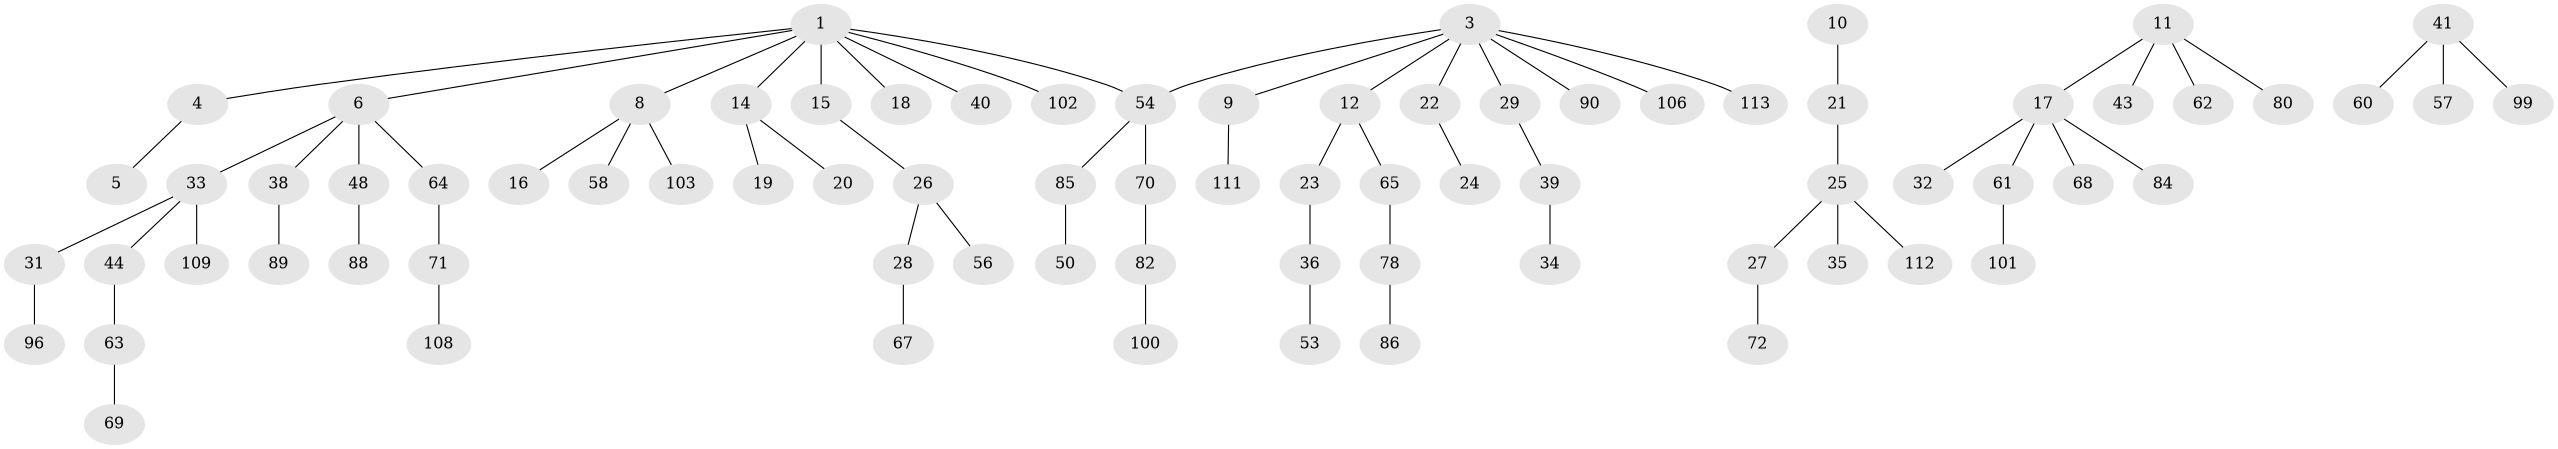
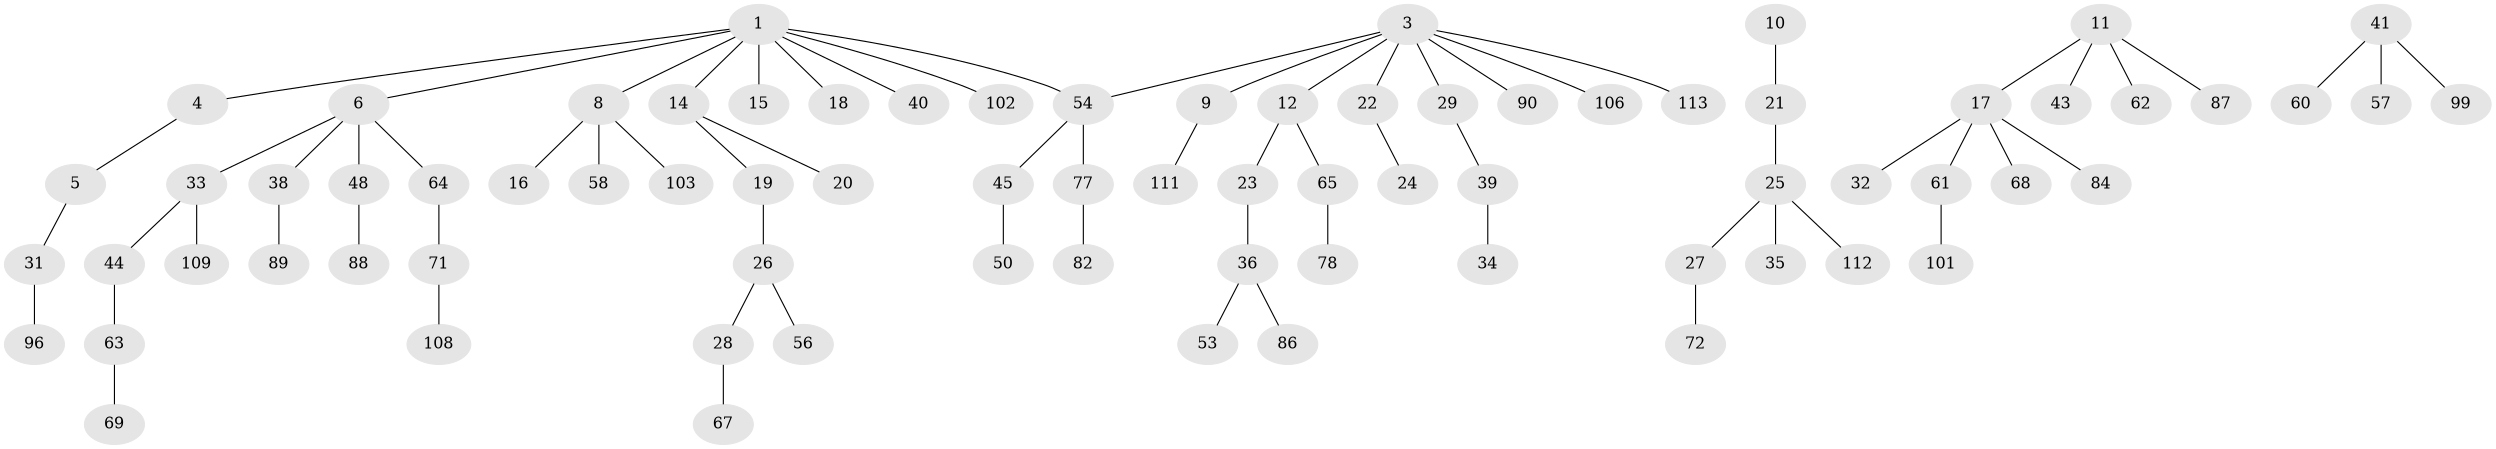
(2283, 104) -> (2221, 104)
(872, 144) -> (763, 225)
(1066, 184) -> (1003, 184)
(1146, 184) -> (1083, 184)
(116, 224) -> (55, 224)
(1390, 305) -> (1268, 304)
(1146, 344) -> none
